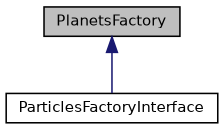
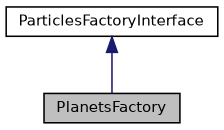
(112, 73) -> (112, 73)
